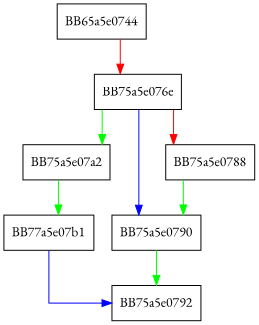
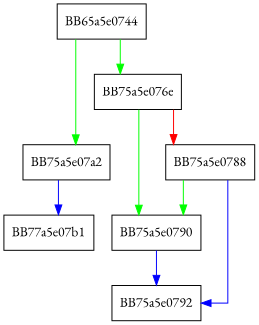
(120, 52) -> (120, 52)
(102, 122) -> (76, 87)
(139, 157) -> (139, 157)
(58, 193) -> (58, 193)
(156, 263) -> (156, 263)
(49, 303) -> (228, 250)
